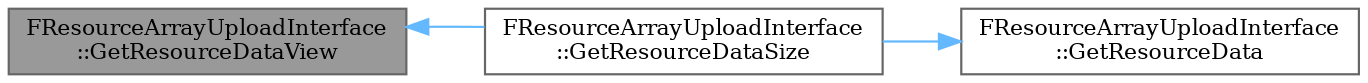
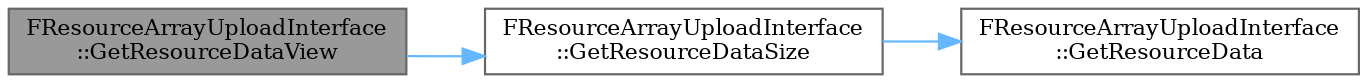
(456, 27) -> (435, 56)
